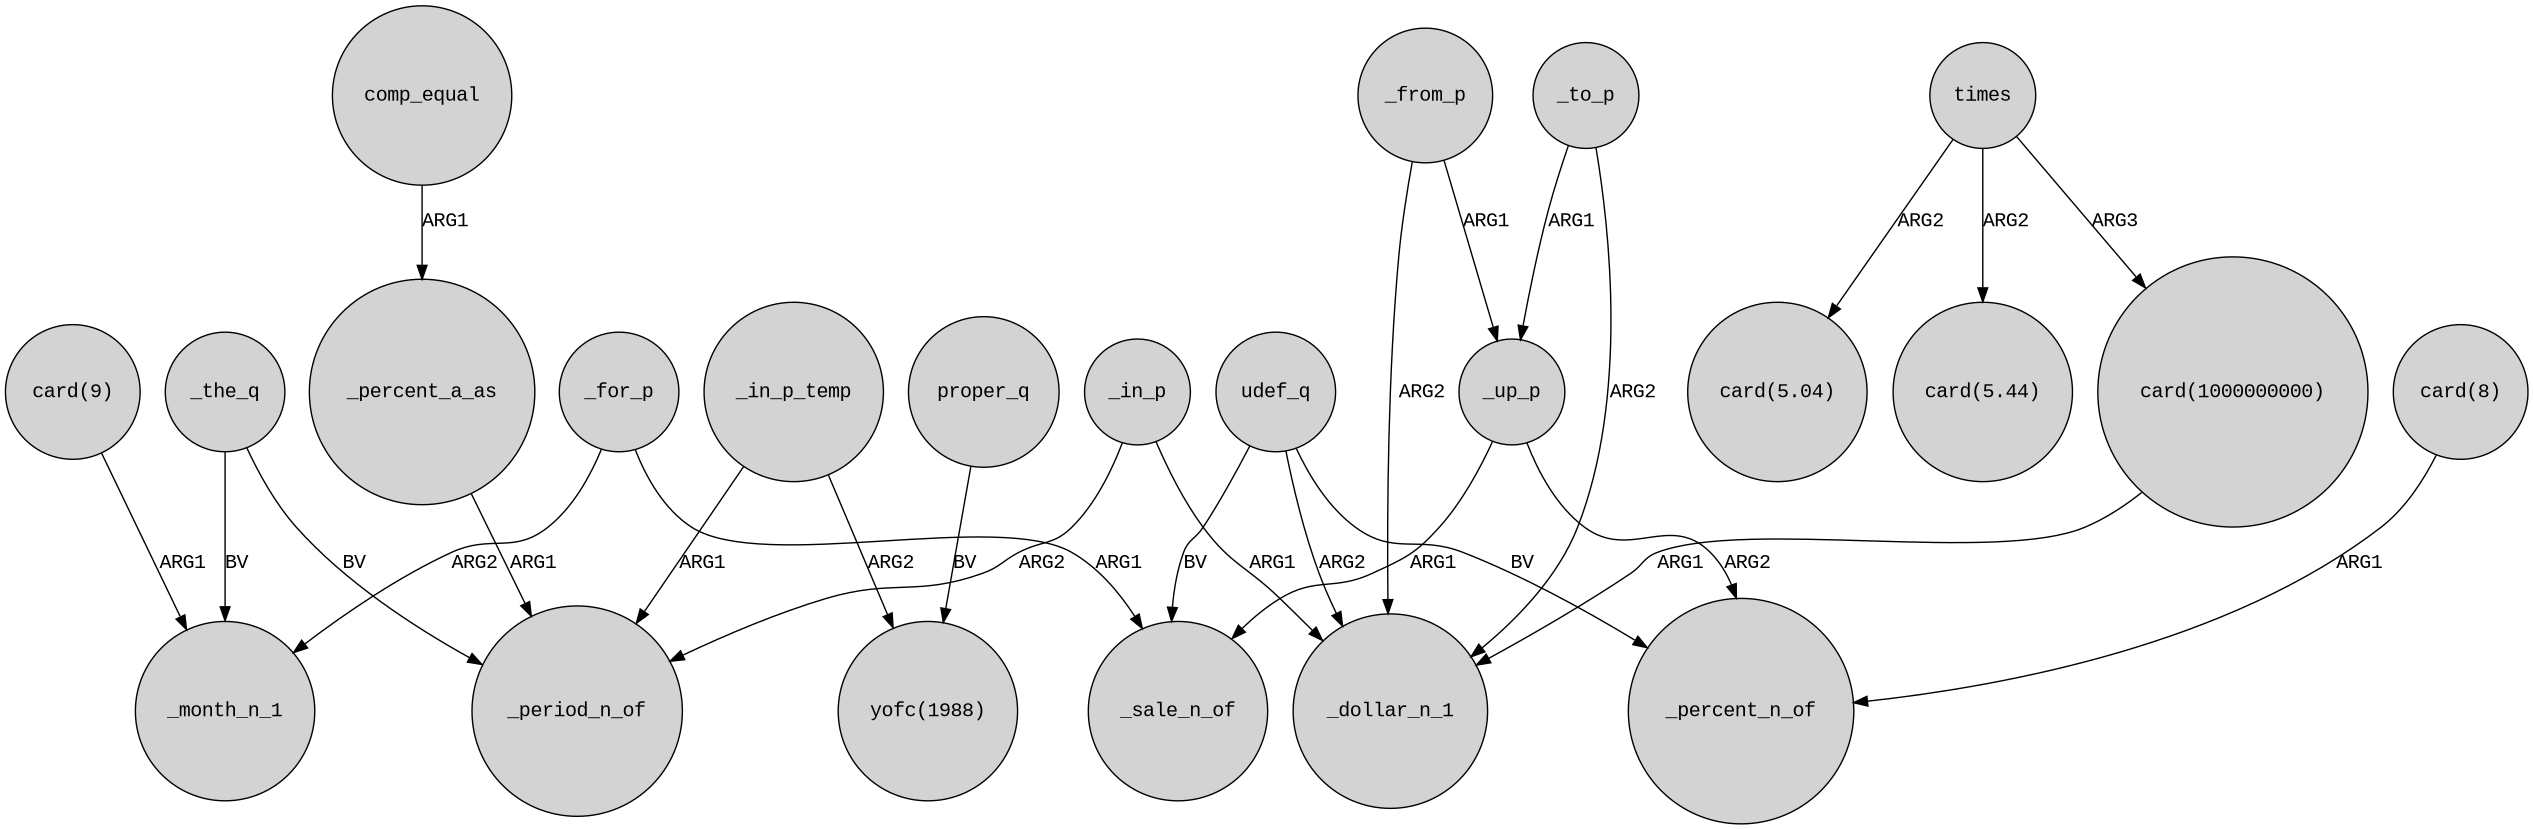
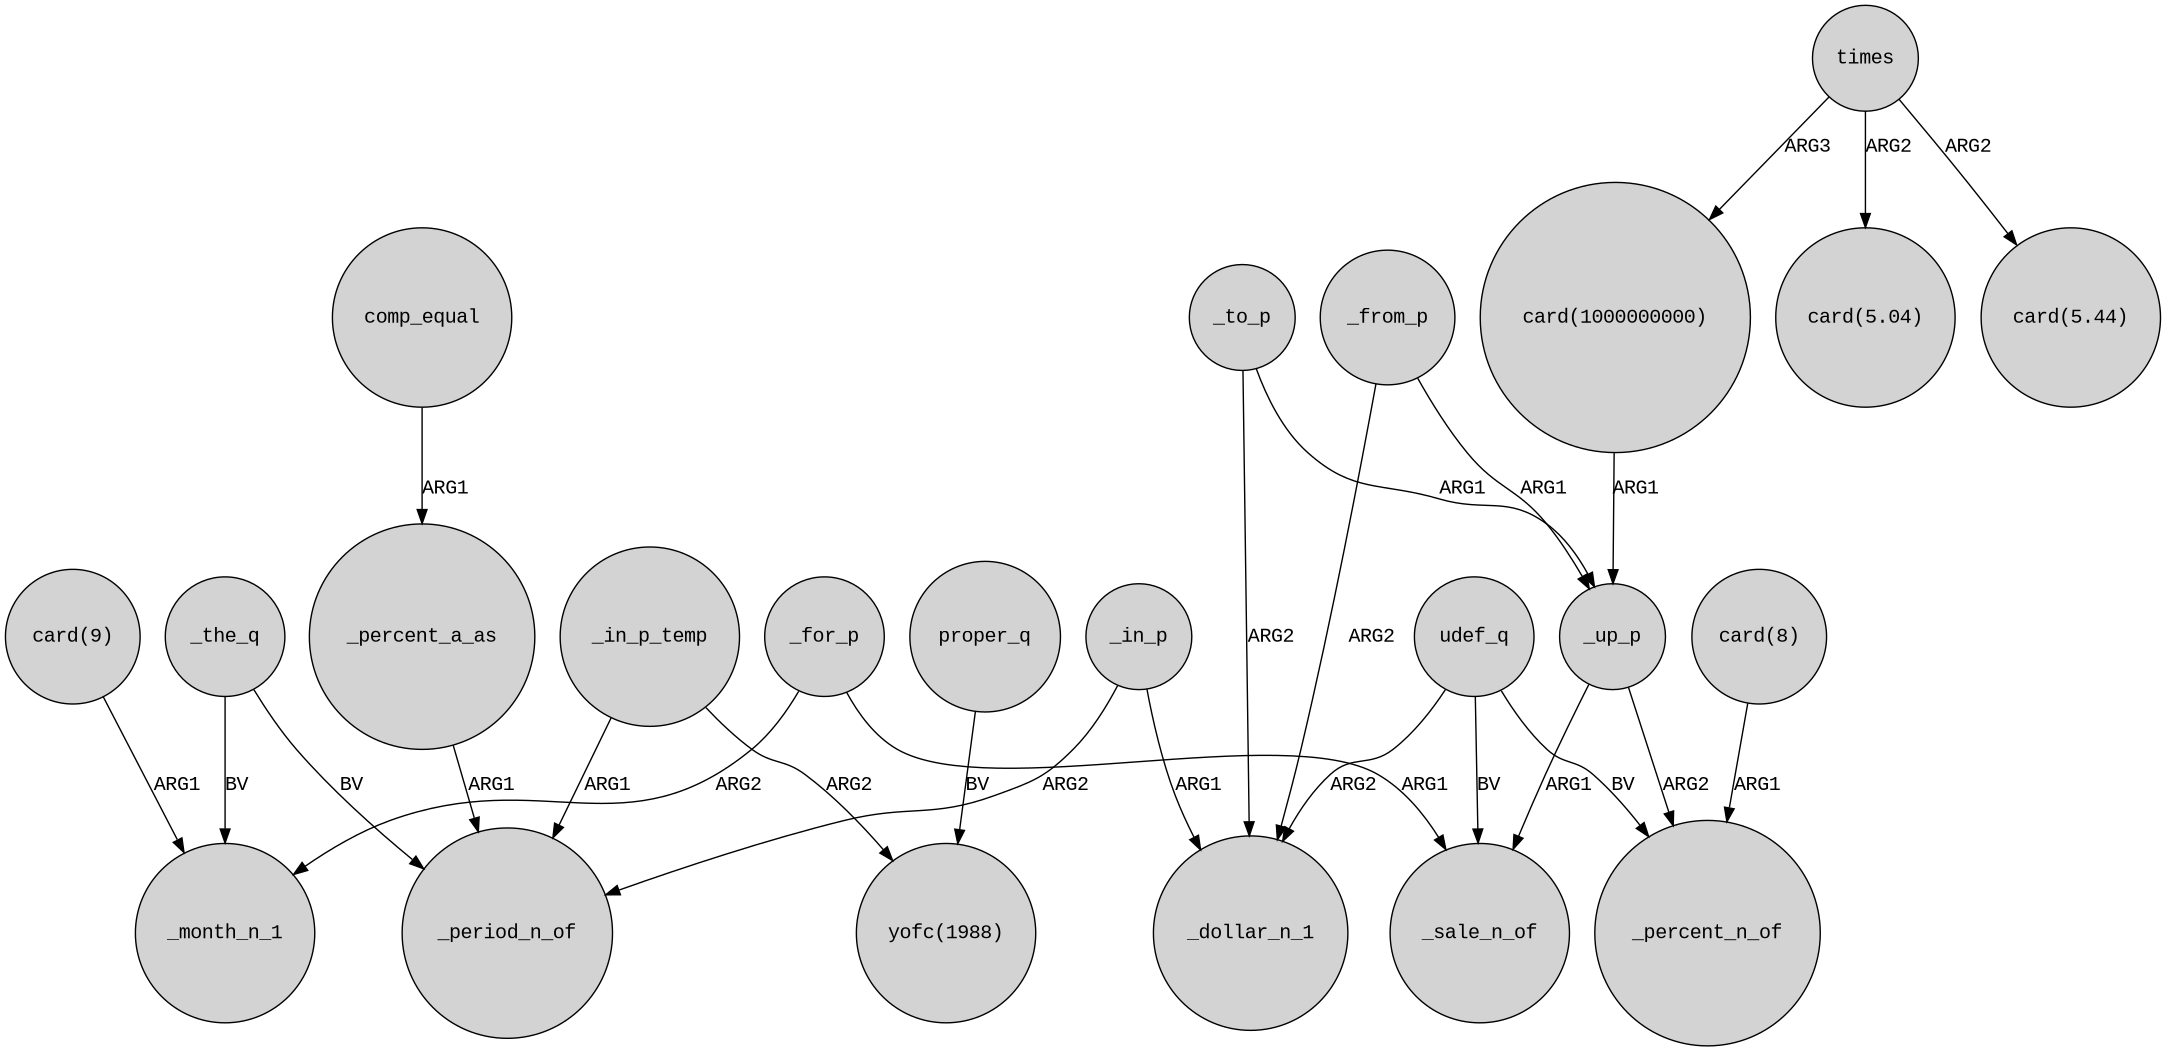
(1805, 539) -> (1614, 511)
